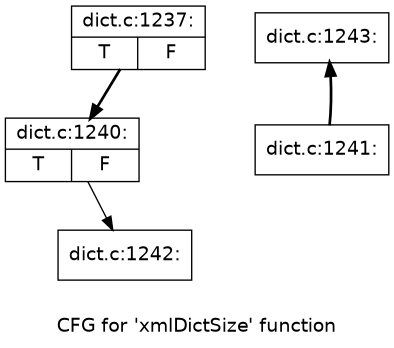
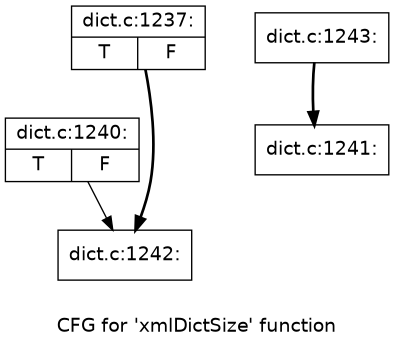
(109, 88) -> (153, 144)
(331, 101) -> (313, 87)
